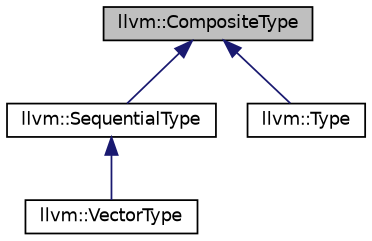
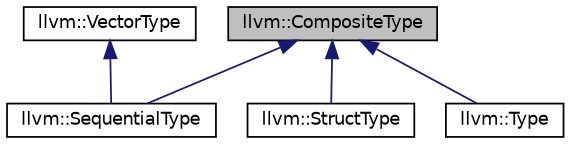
none -> (331, 120)
(111, 178) -> (111, 81)
